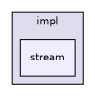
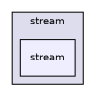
(48, 22) -> (48, 22)
